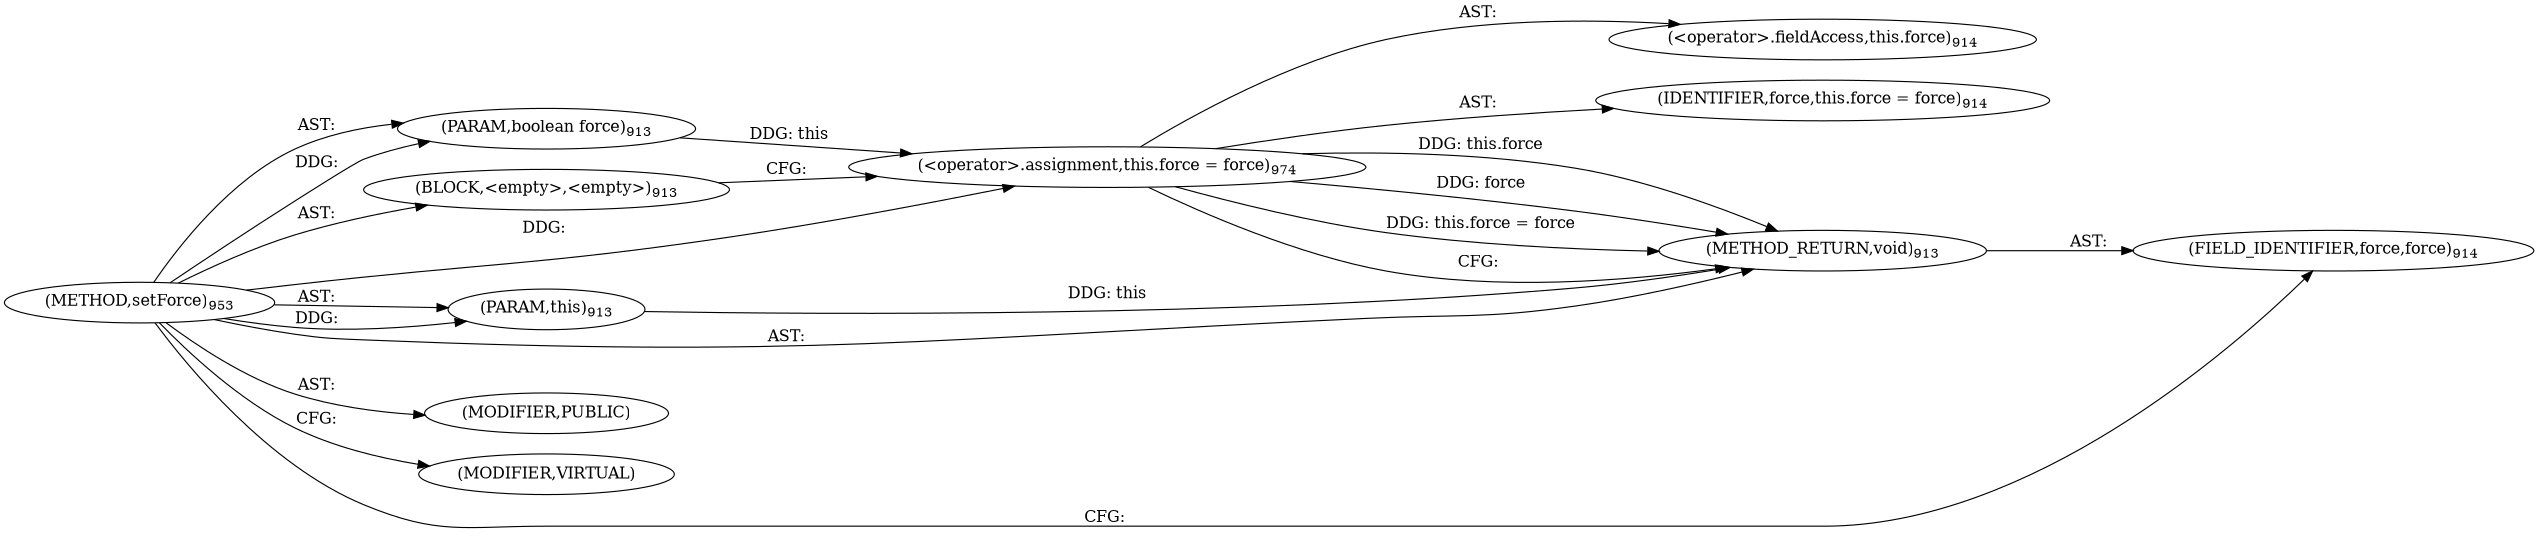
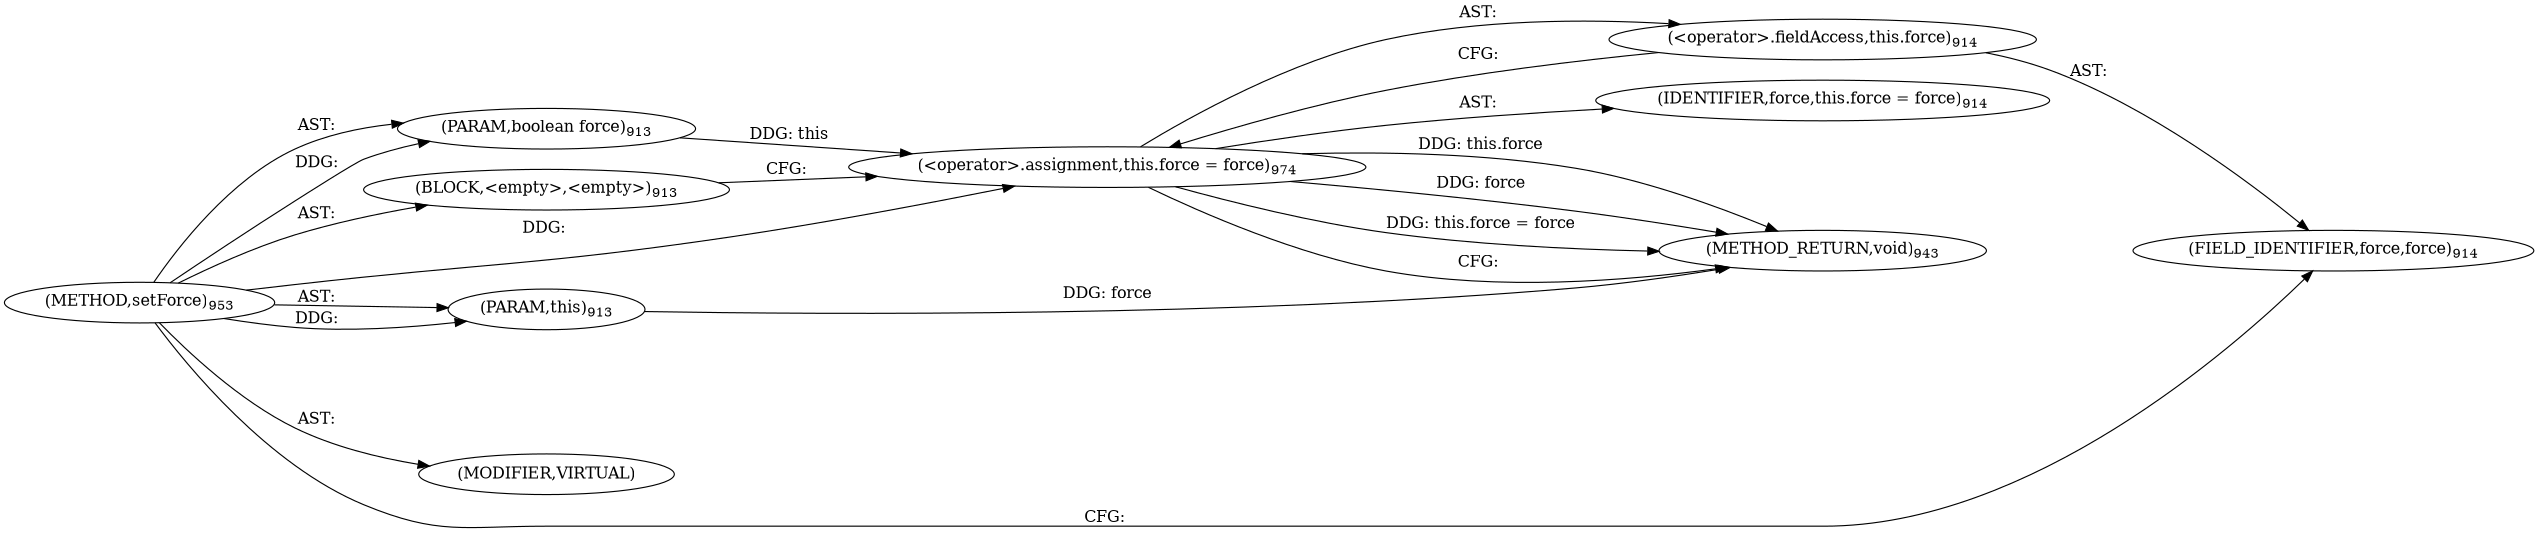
none -> (1417, 85)
(1927, 249) -> (1927, 249)
(2054, 251) -> (2152, 120)
(1107, 294) -> (1107, 294)
(980, 339) -> none
(547, 413) -> none
(319, 419) -> (319, 419)
